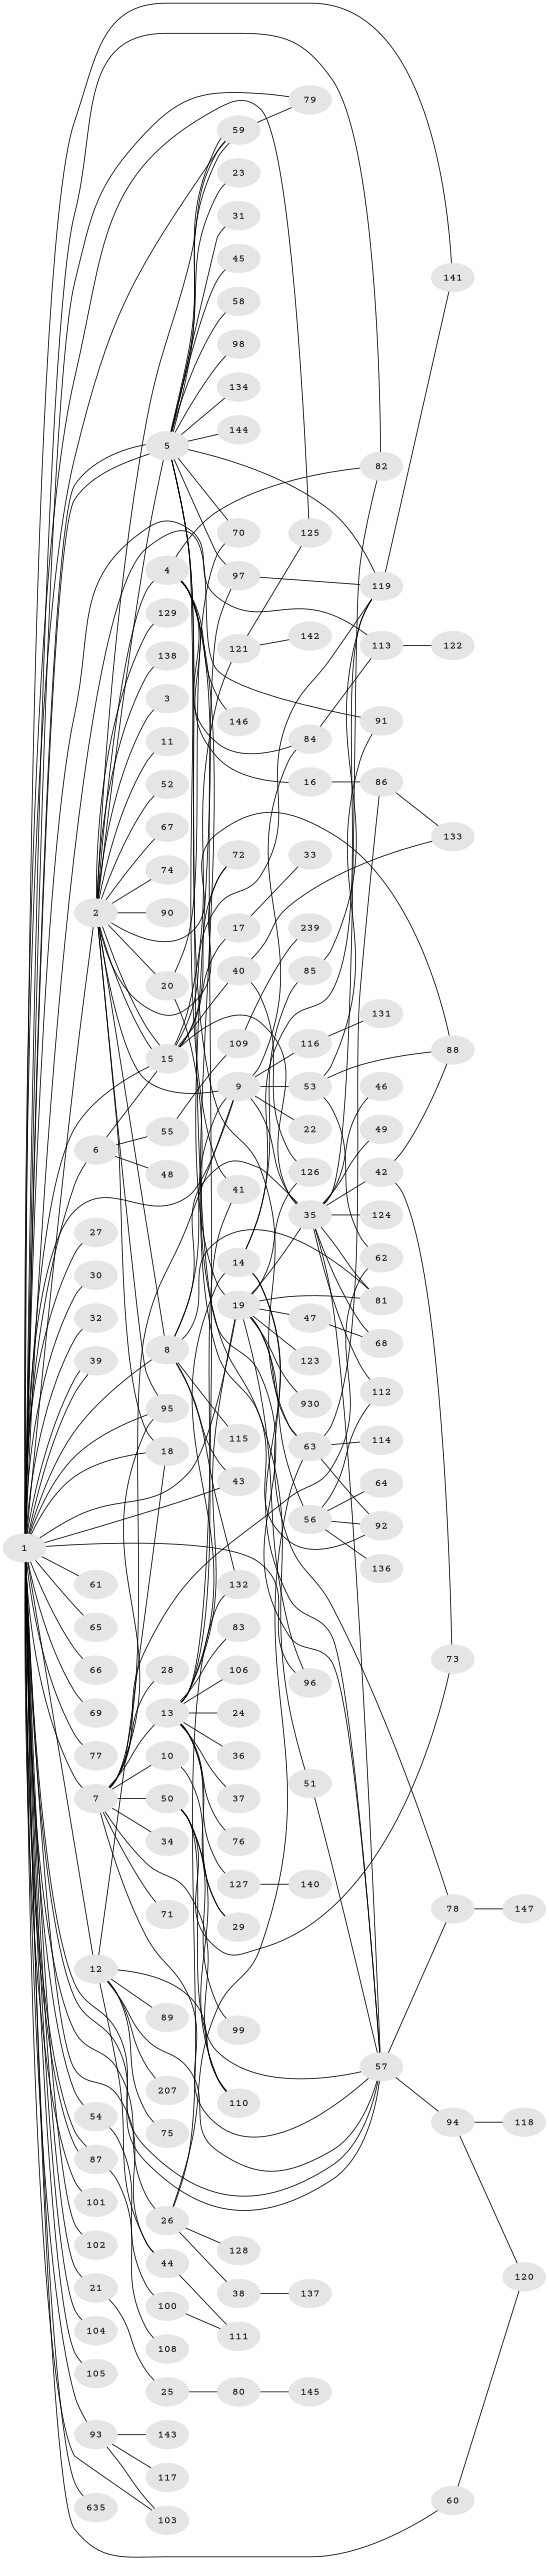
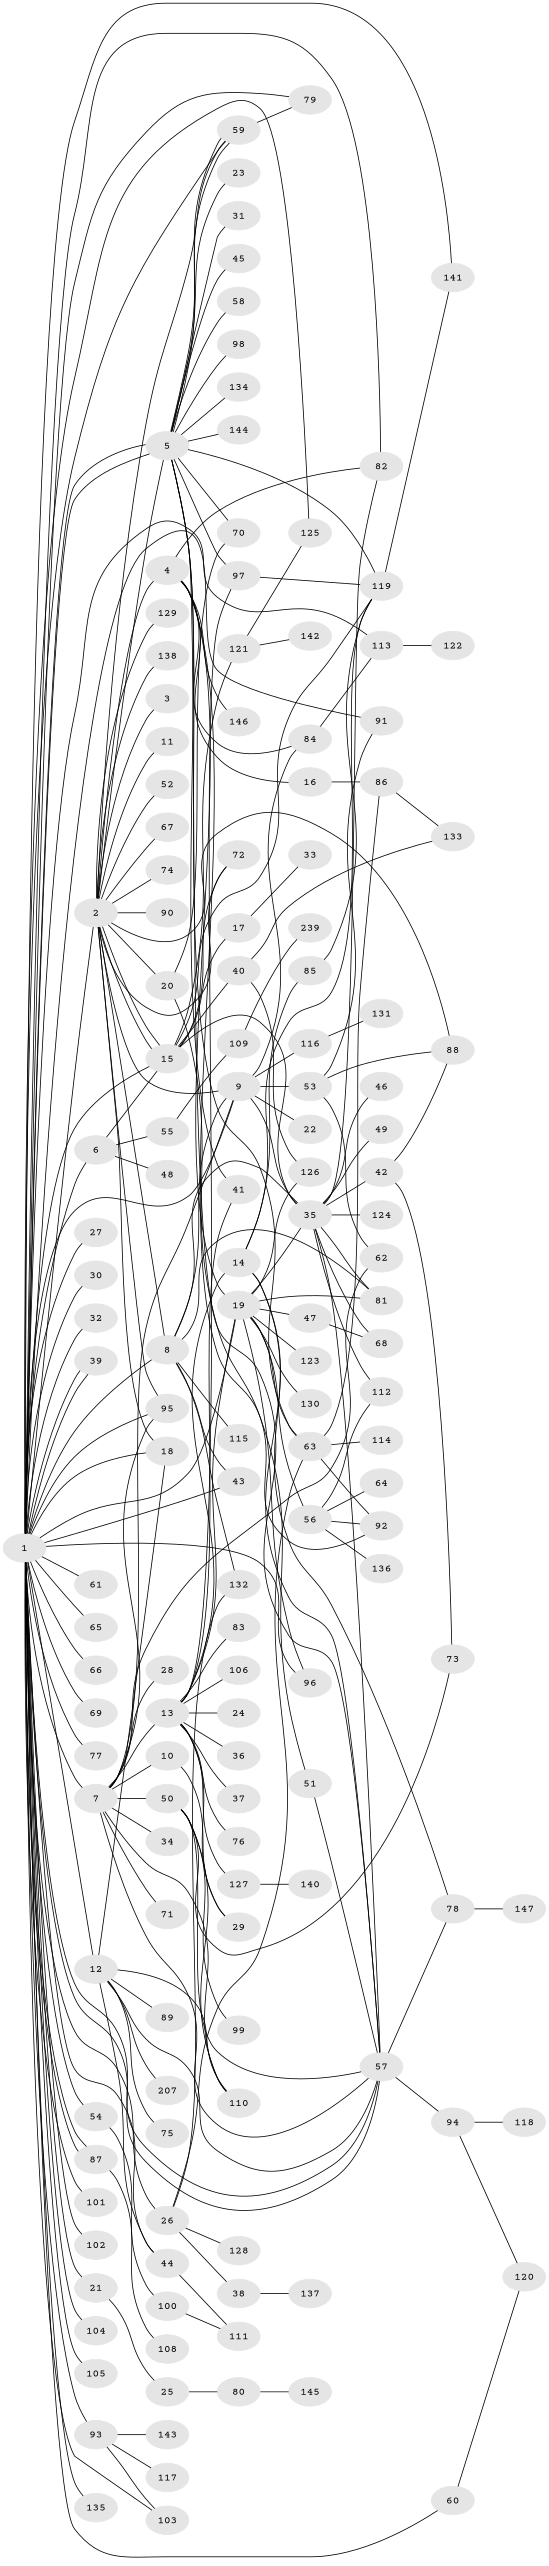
(310, 1404) -> (310, 1404)
(96, 2508) -> (96, 2508)
